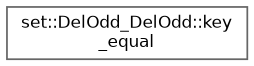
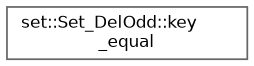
(127, 33) -> (127, 33)
